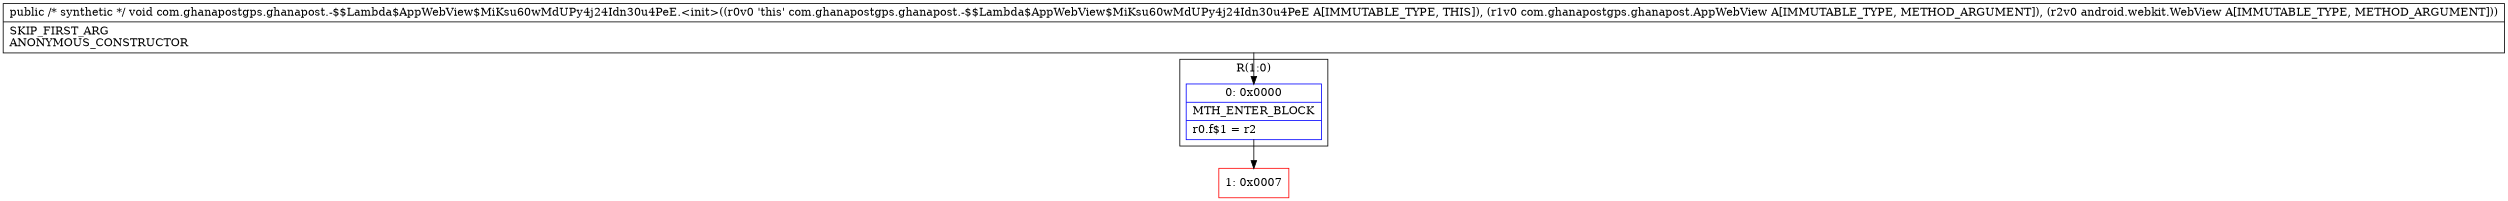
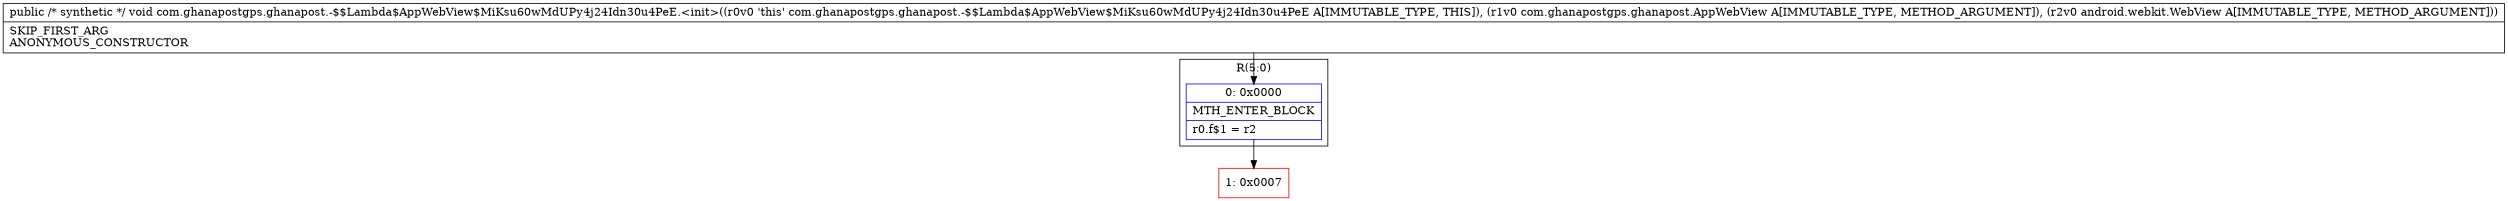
(1254, 68) -> (1254, 68)
